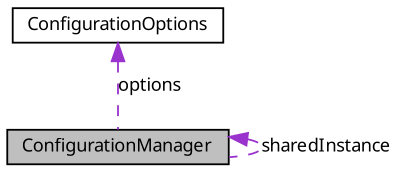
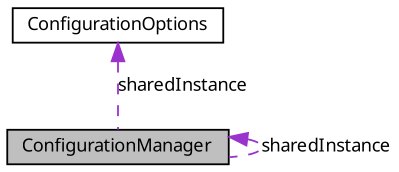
(150, 86) -> (183, 86)
